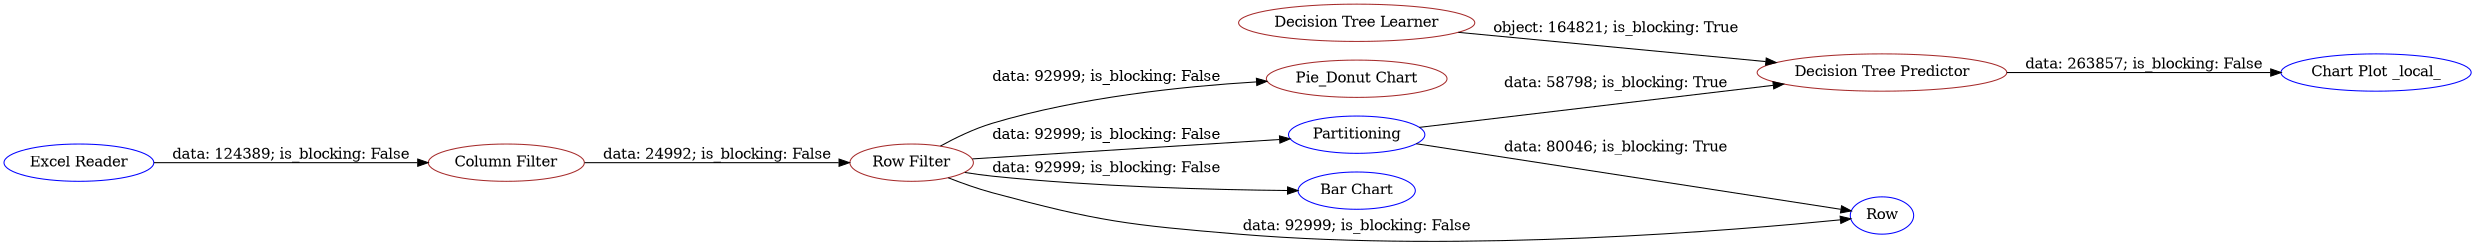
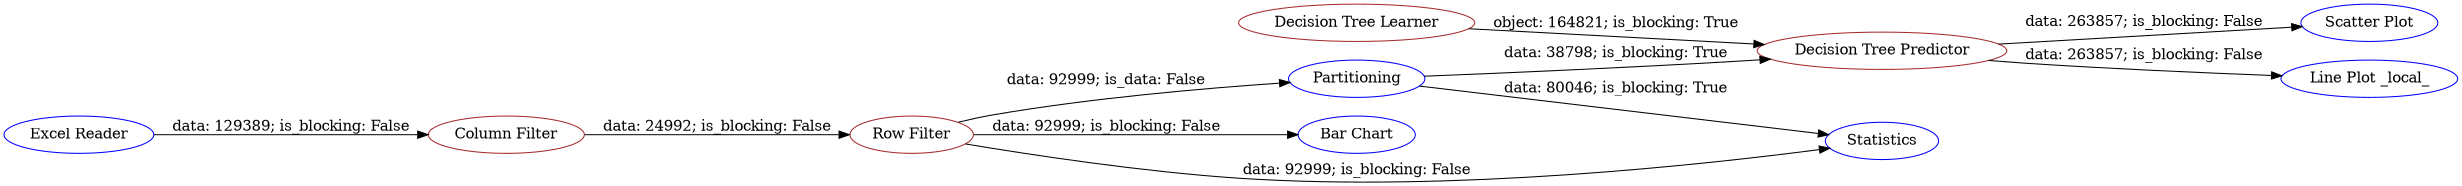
none -> (2369, 23)
(2376, 73) -> (2369, 79)
(1357, 79) -> none
(1616, 83) -> (1616, 53)
(1106, 135) -> (1106, 80)
(291, 155) -> (291, 127)
(1882, 216) -> (1882, 141)
